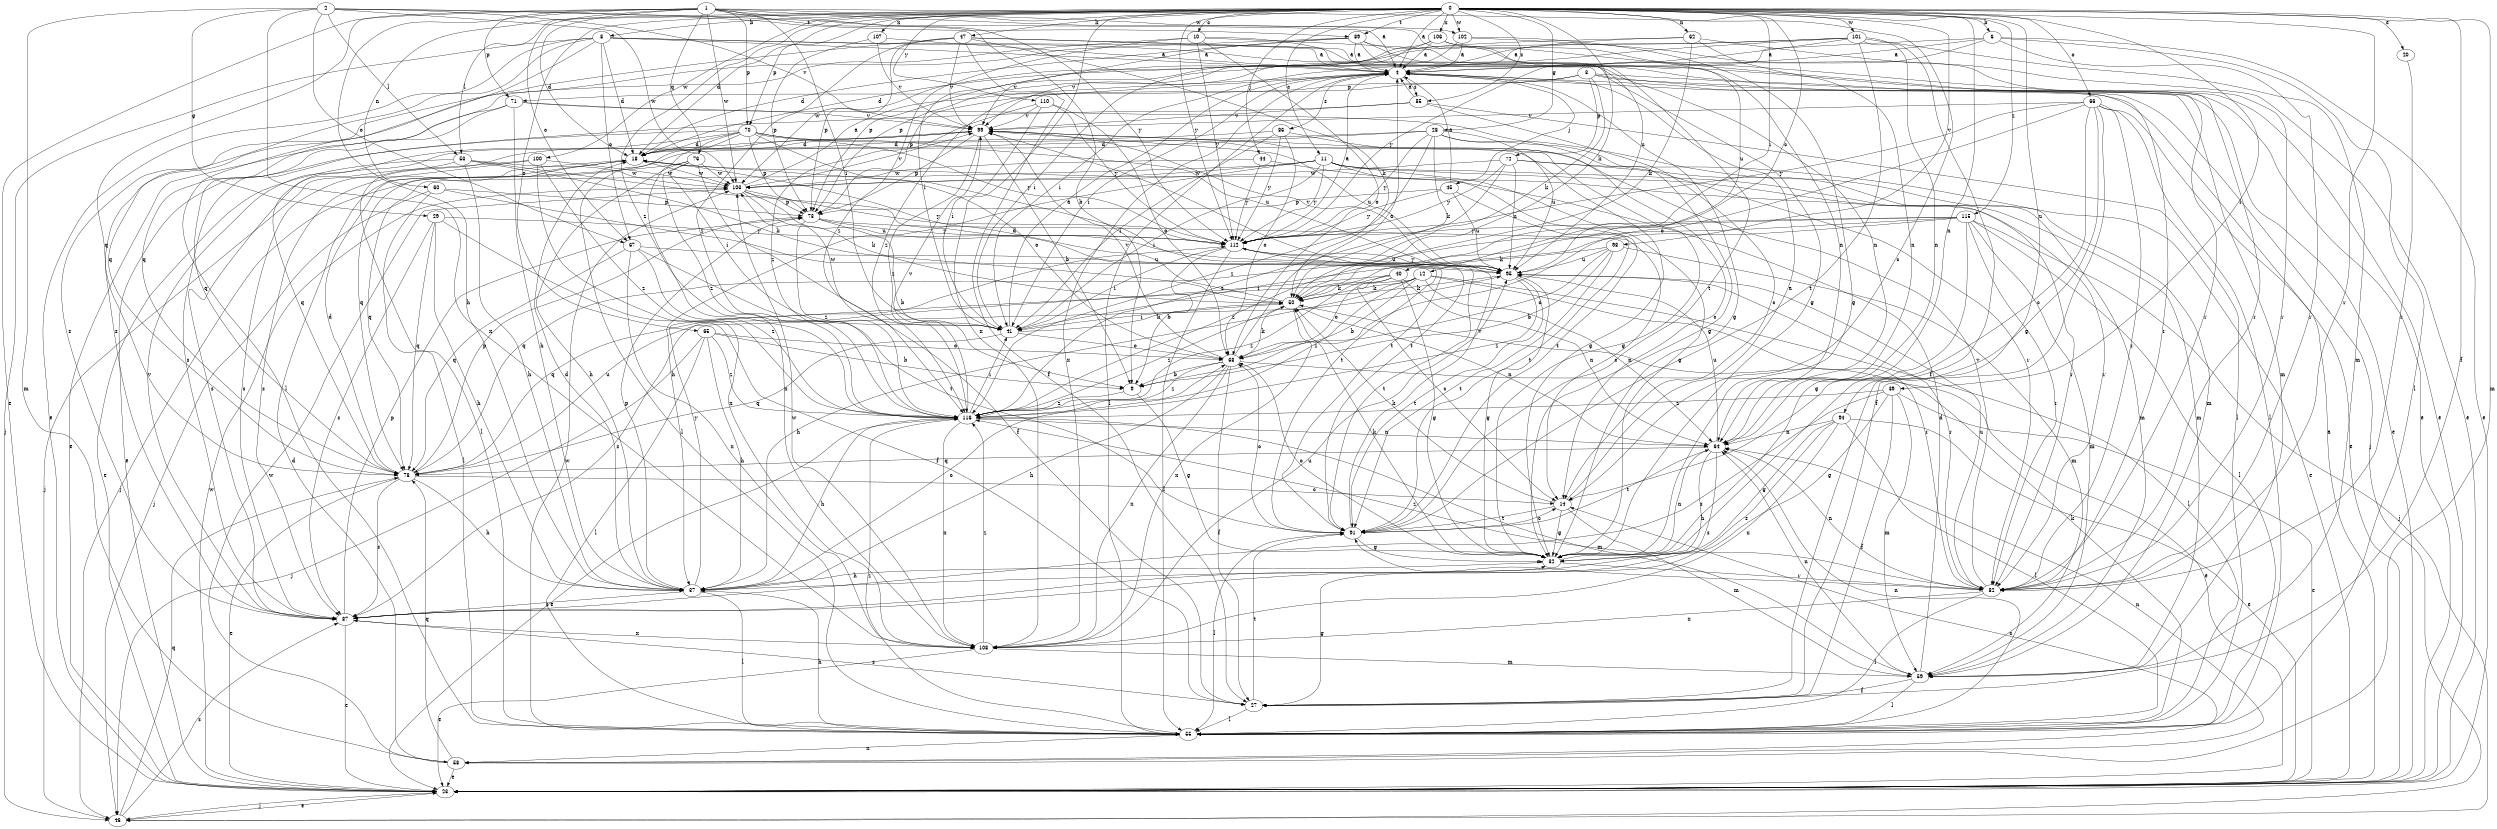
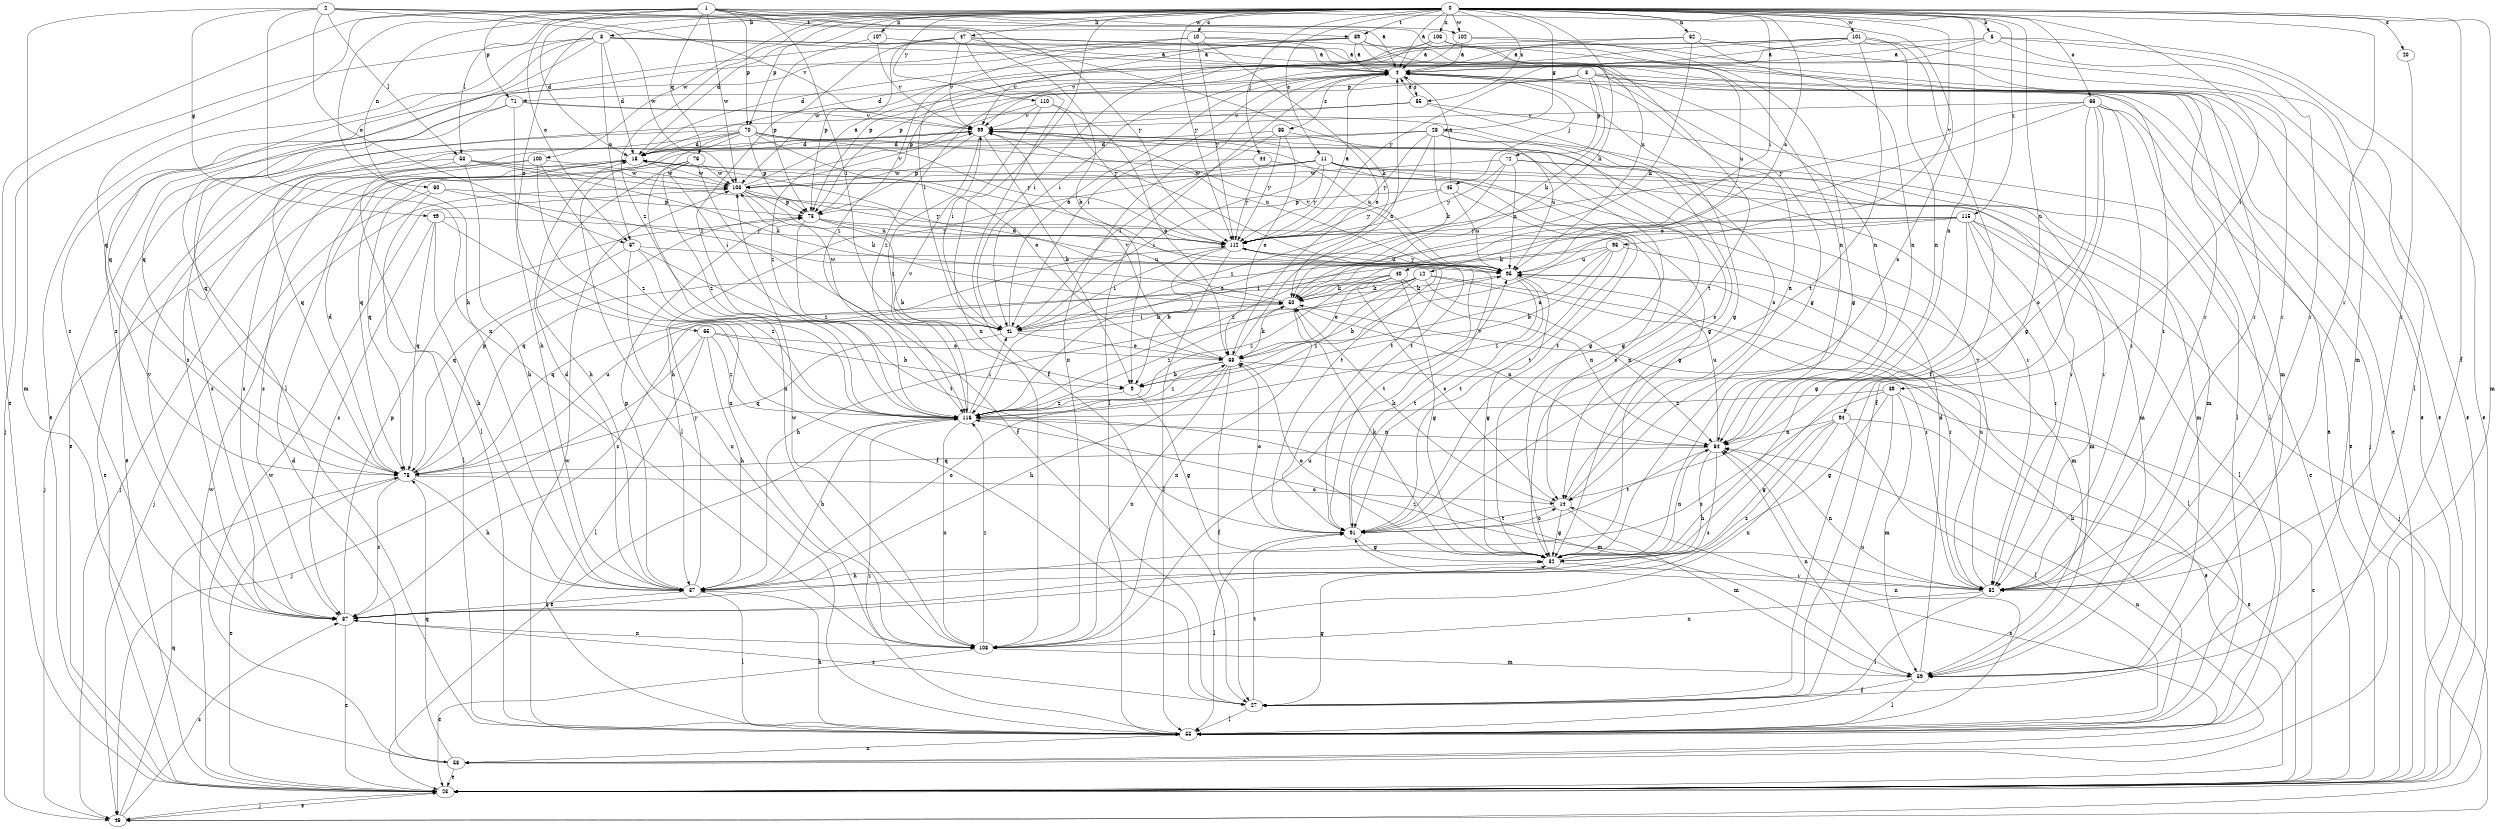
(436, 217) -> (436, 217)
(1862, 548) -> (1863, 548)
